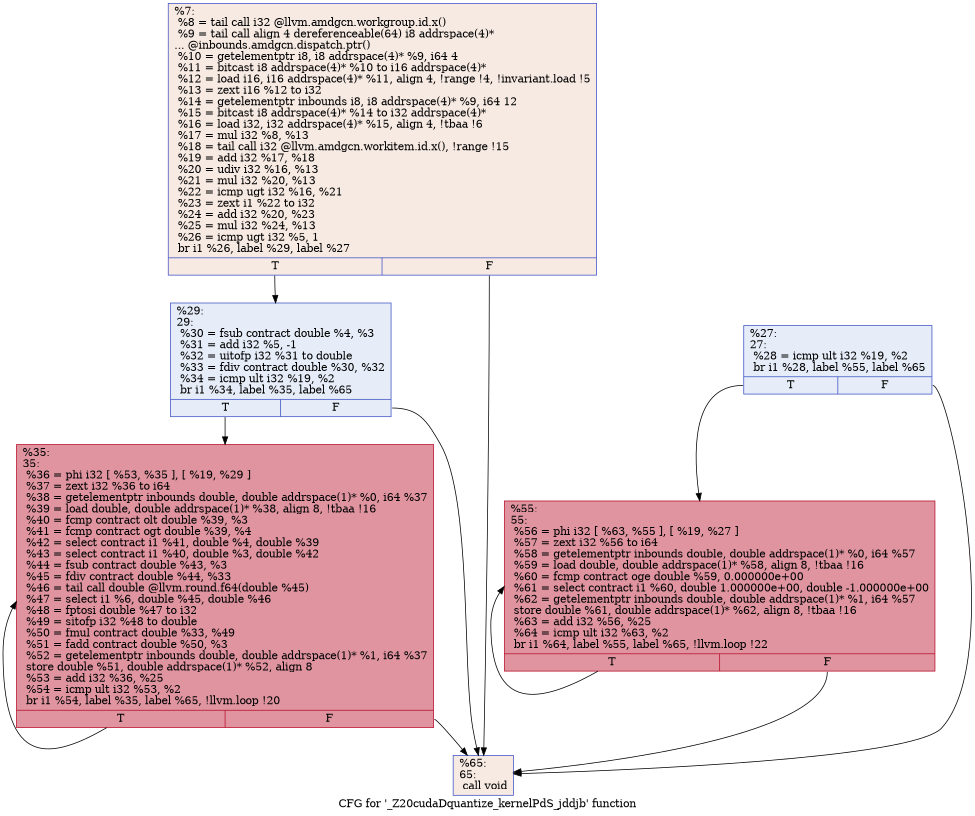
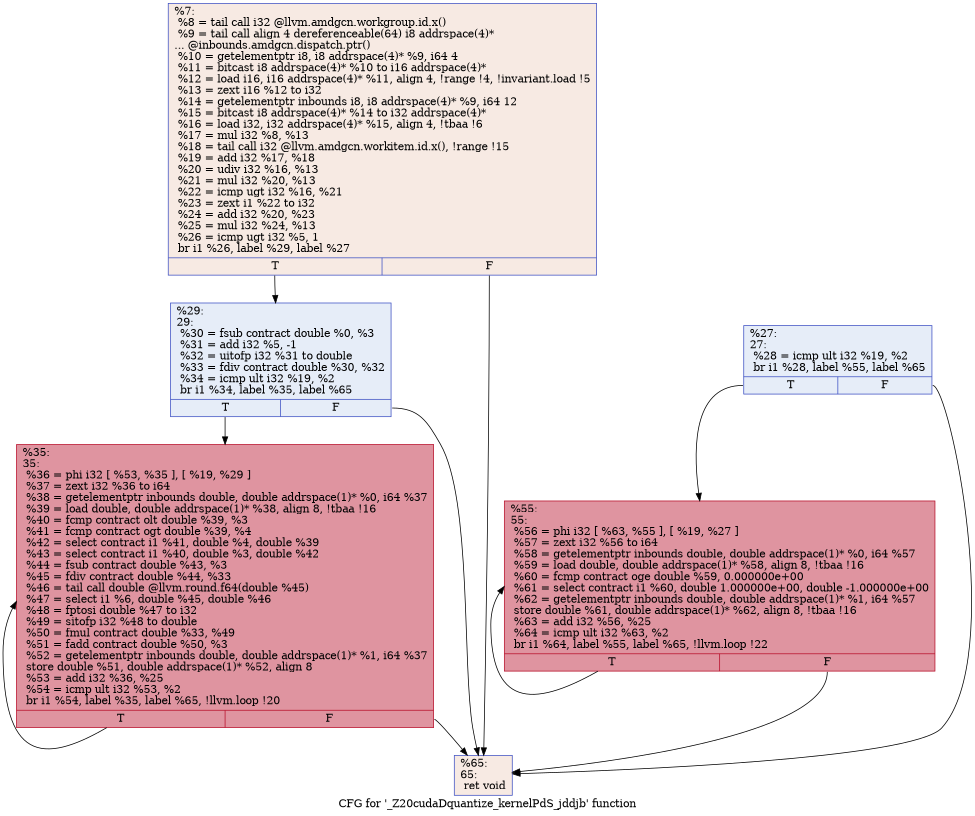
(276, 334) -> (276, 334)
(483, 786) -> (483, 786)
